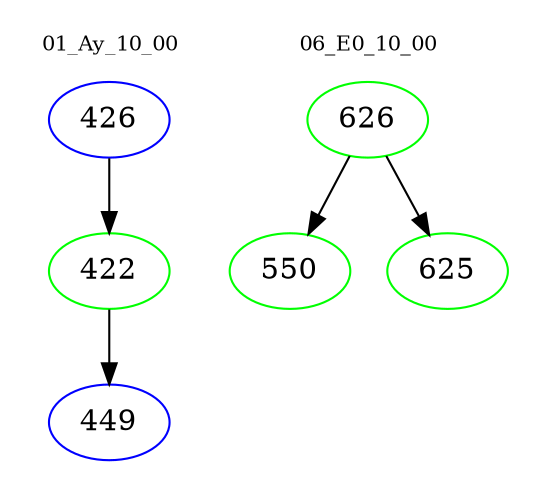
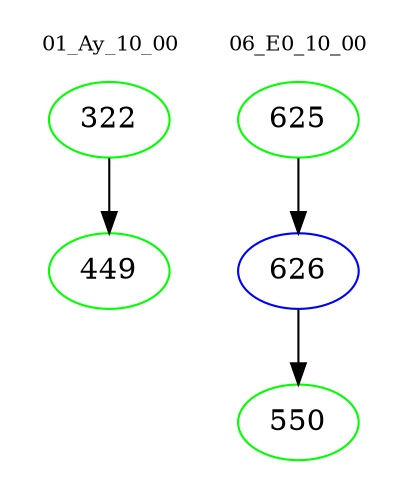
(109, 120) -> none
(368, 120) -> (298, 271)
(403, 186) -> (298, 185)
(109, 271) -> (109, 120)
(109, 422) -> (109, 271)
